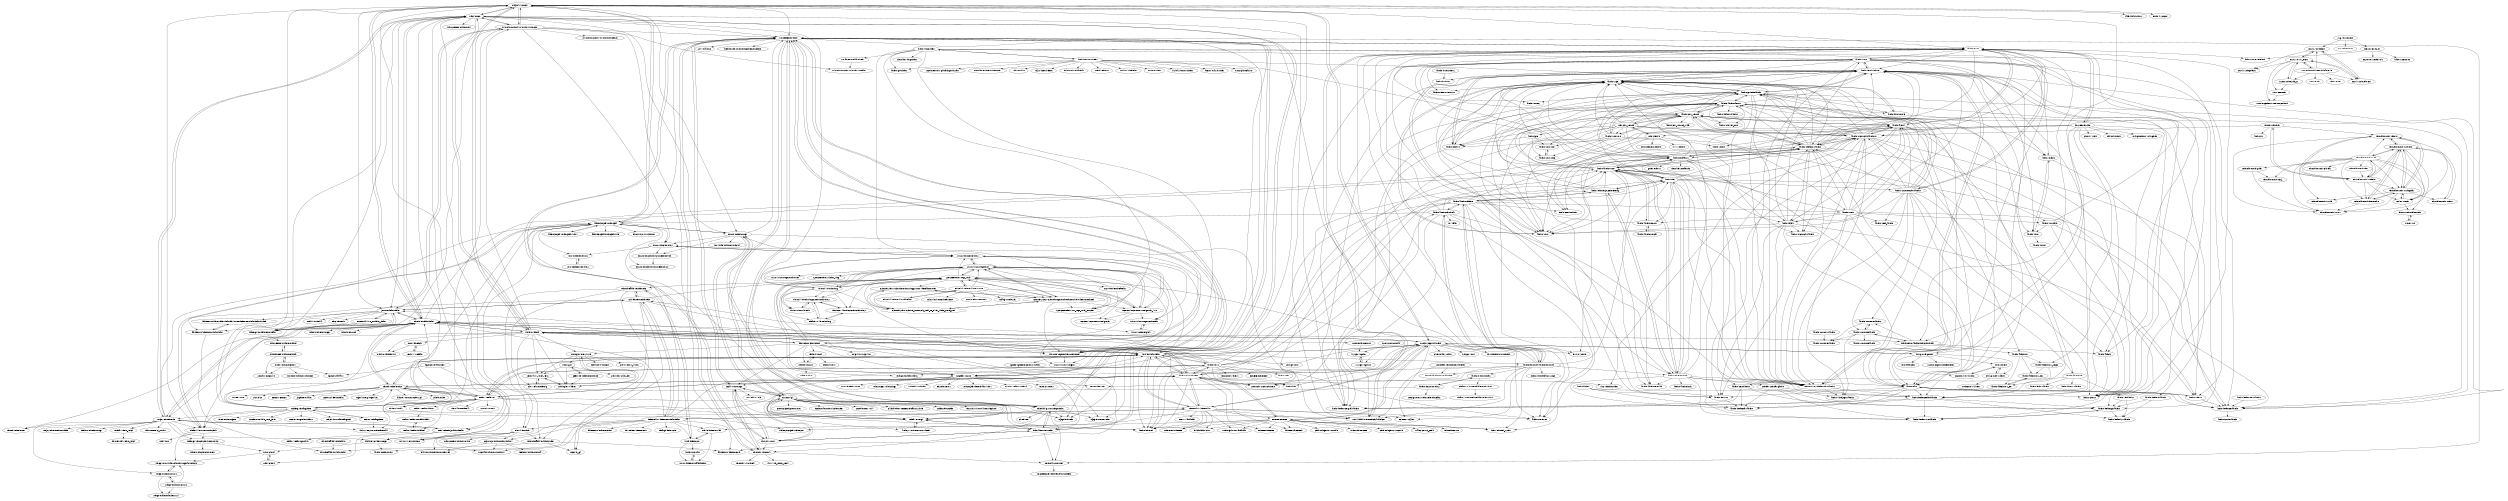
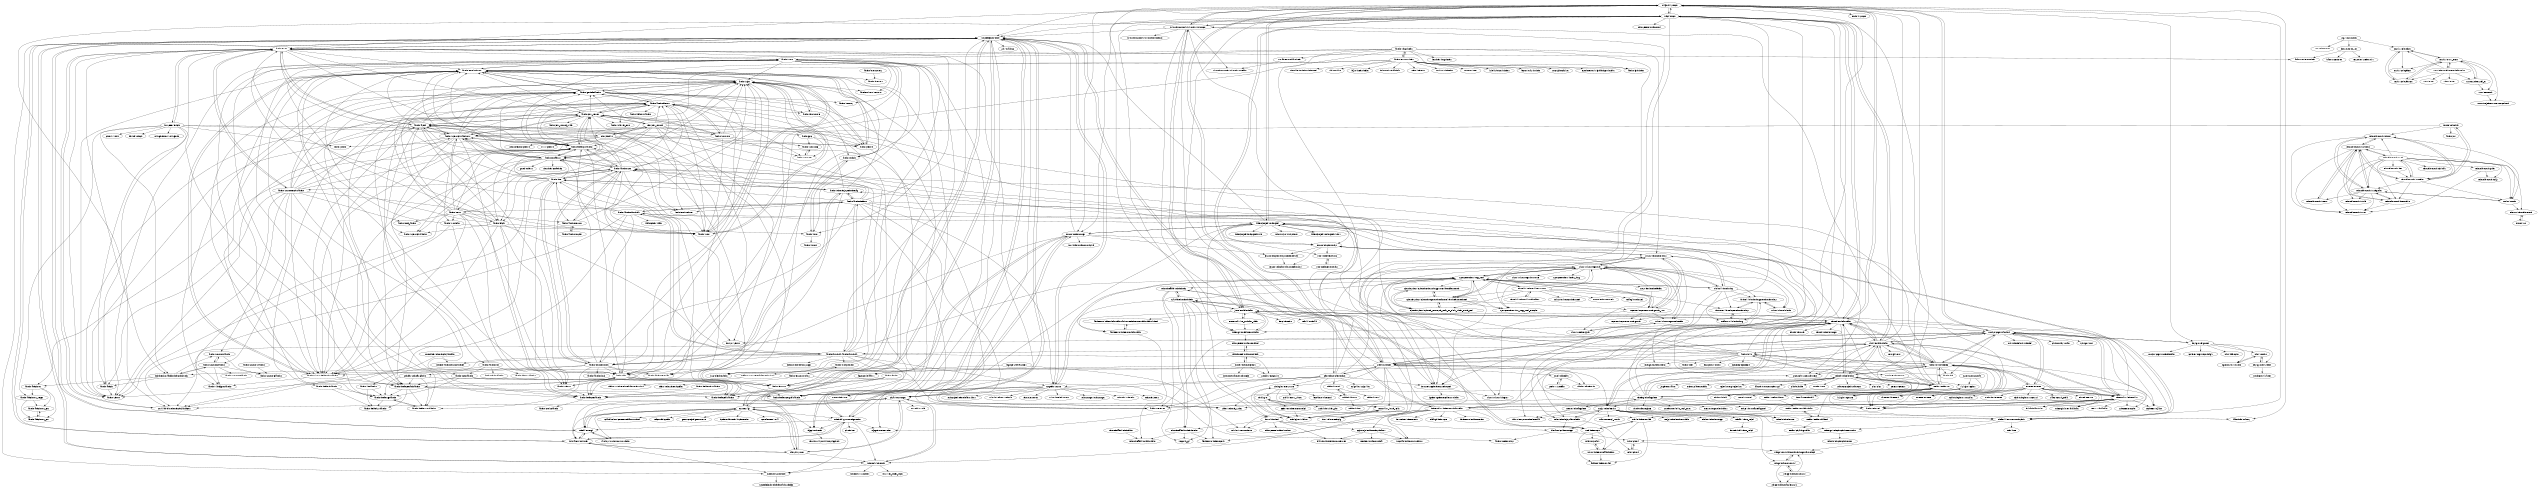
(743, 49) -> none
(1444, 92) -> (871, 92)
(2107, 119) -> (361, 142)
(191, 122) -> (1937, 416)
(1453, 223) -> (654, 223)
none -> (876, 230)
(2125, 275) -> (403, 207)
(785, 278) -> (1526, 278)
(509, 312) -> (1206, 371)
(1357, 350) -> (1919, 327)
none -> (2201, 354)
(1424, 398) -> (671, 387)
(880, 405) -> (819, 435)
(1097, 424) -> (2077, 393)
(1173, 430) -> (2127, 409)
(298, 441) -> (1799, 430)
none -> (1601, 463)
